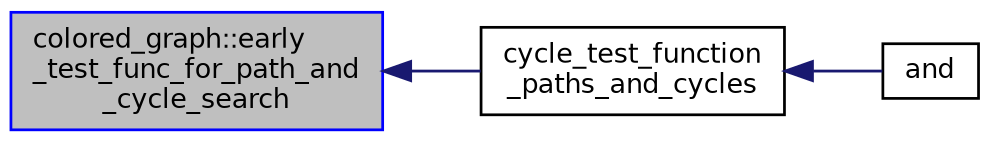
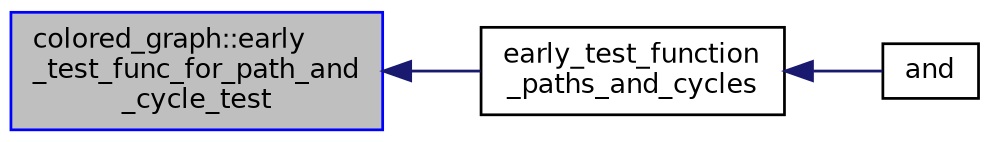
(197, 71) -> (197, 71)
(633, 71) -> (633, 71)
